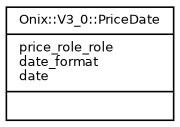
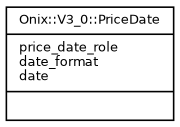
(67, 48) -> (69, 48)
